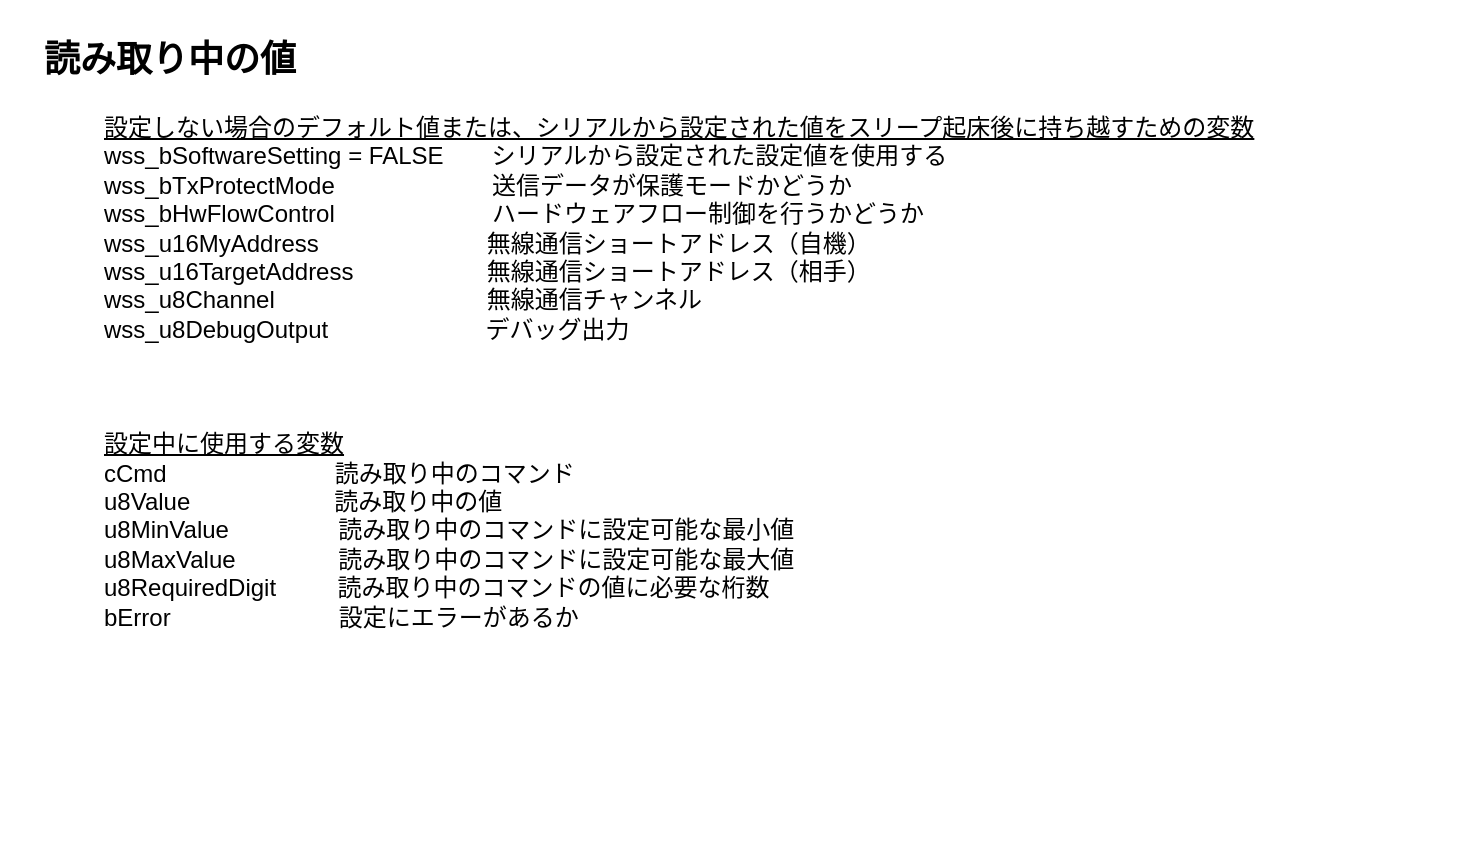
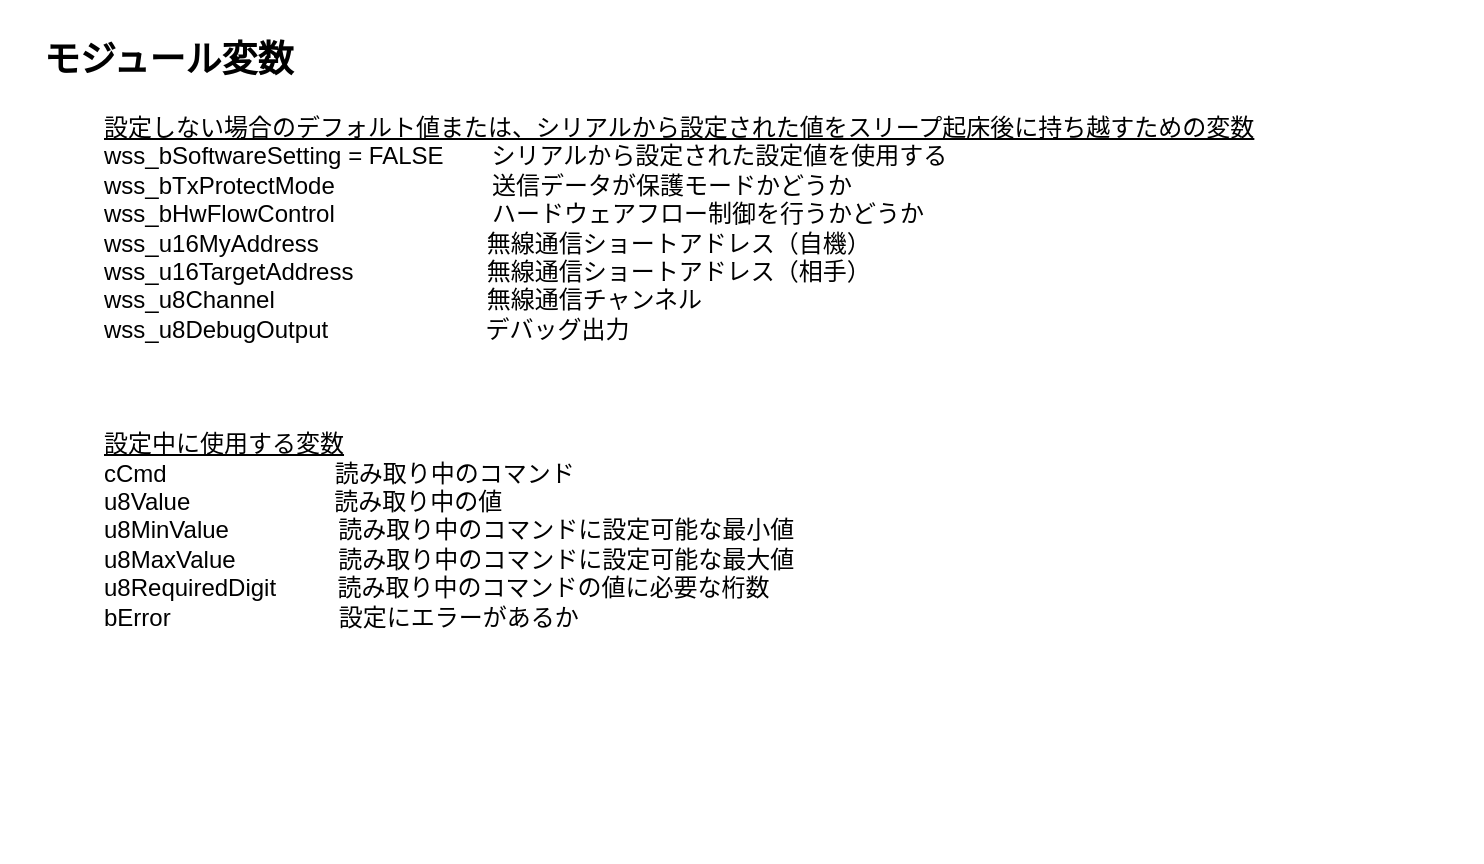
(171, 61) -> (171, 61)
